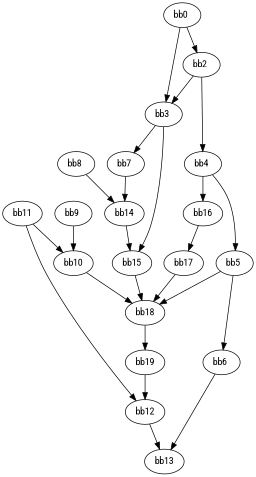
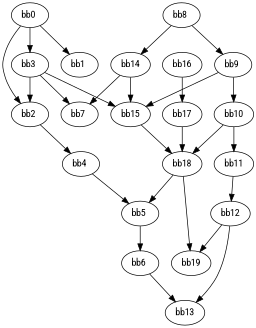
none -> (205, 38)
none -> (80, 65)
(185, 87) -> (30, 86)
none -> (187, 87)
(125, 185) -> (107, 87)
(203, 185) -> none
(45, 236) -> (234, 136)
(193, 286) -> (163, 186)
(145, 384) -> (213, 236)
